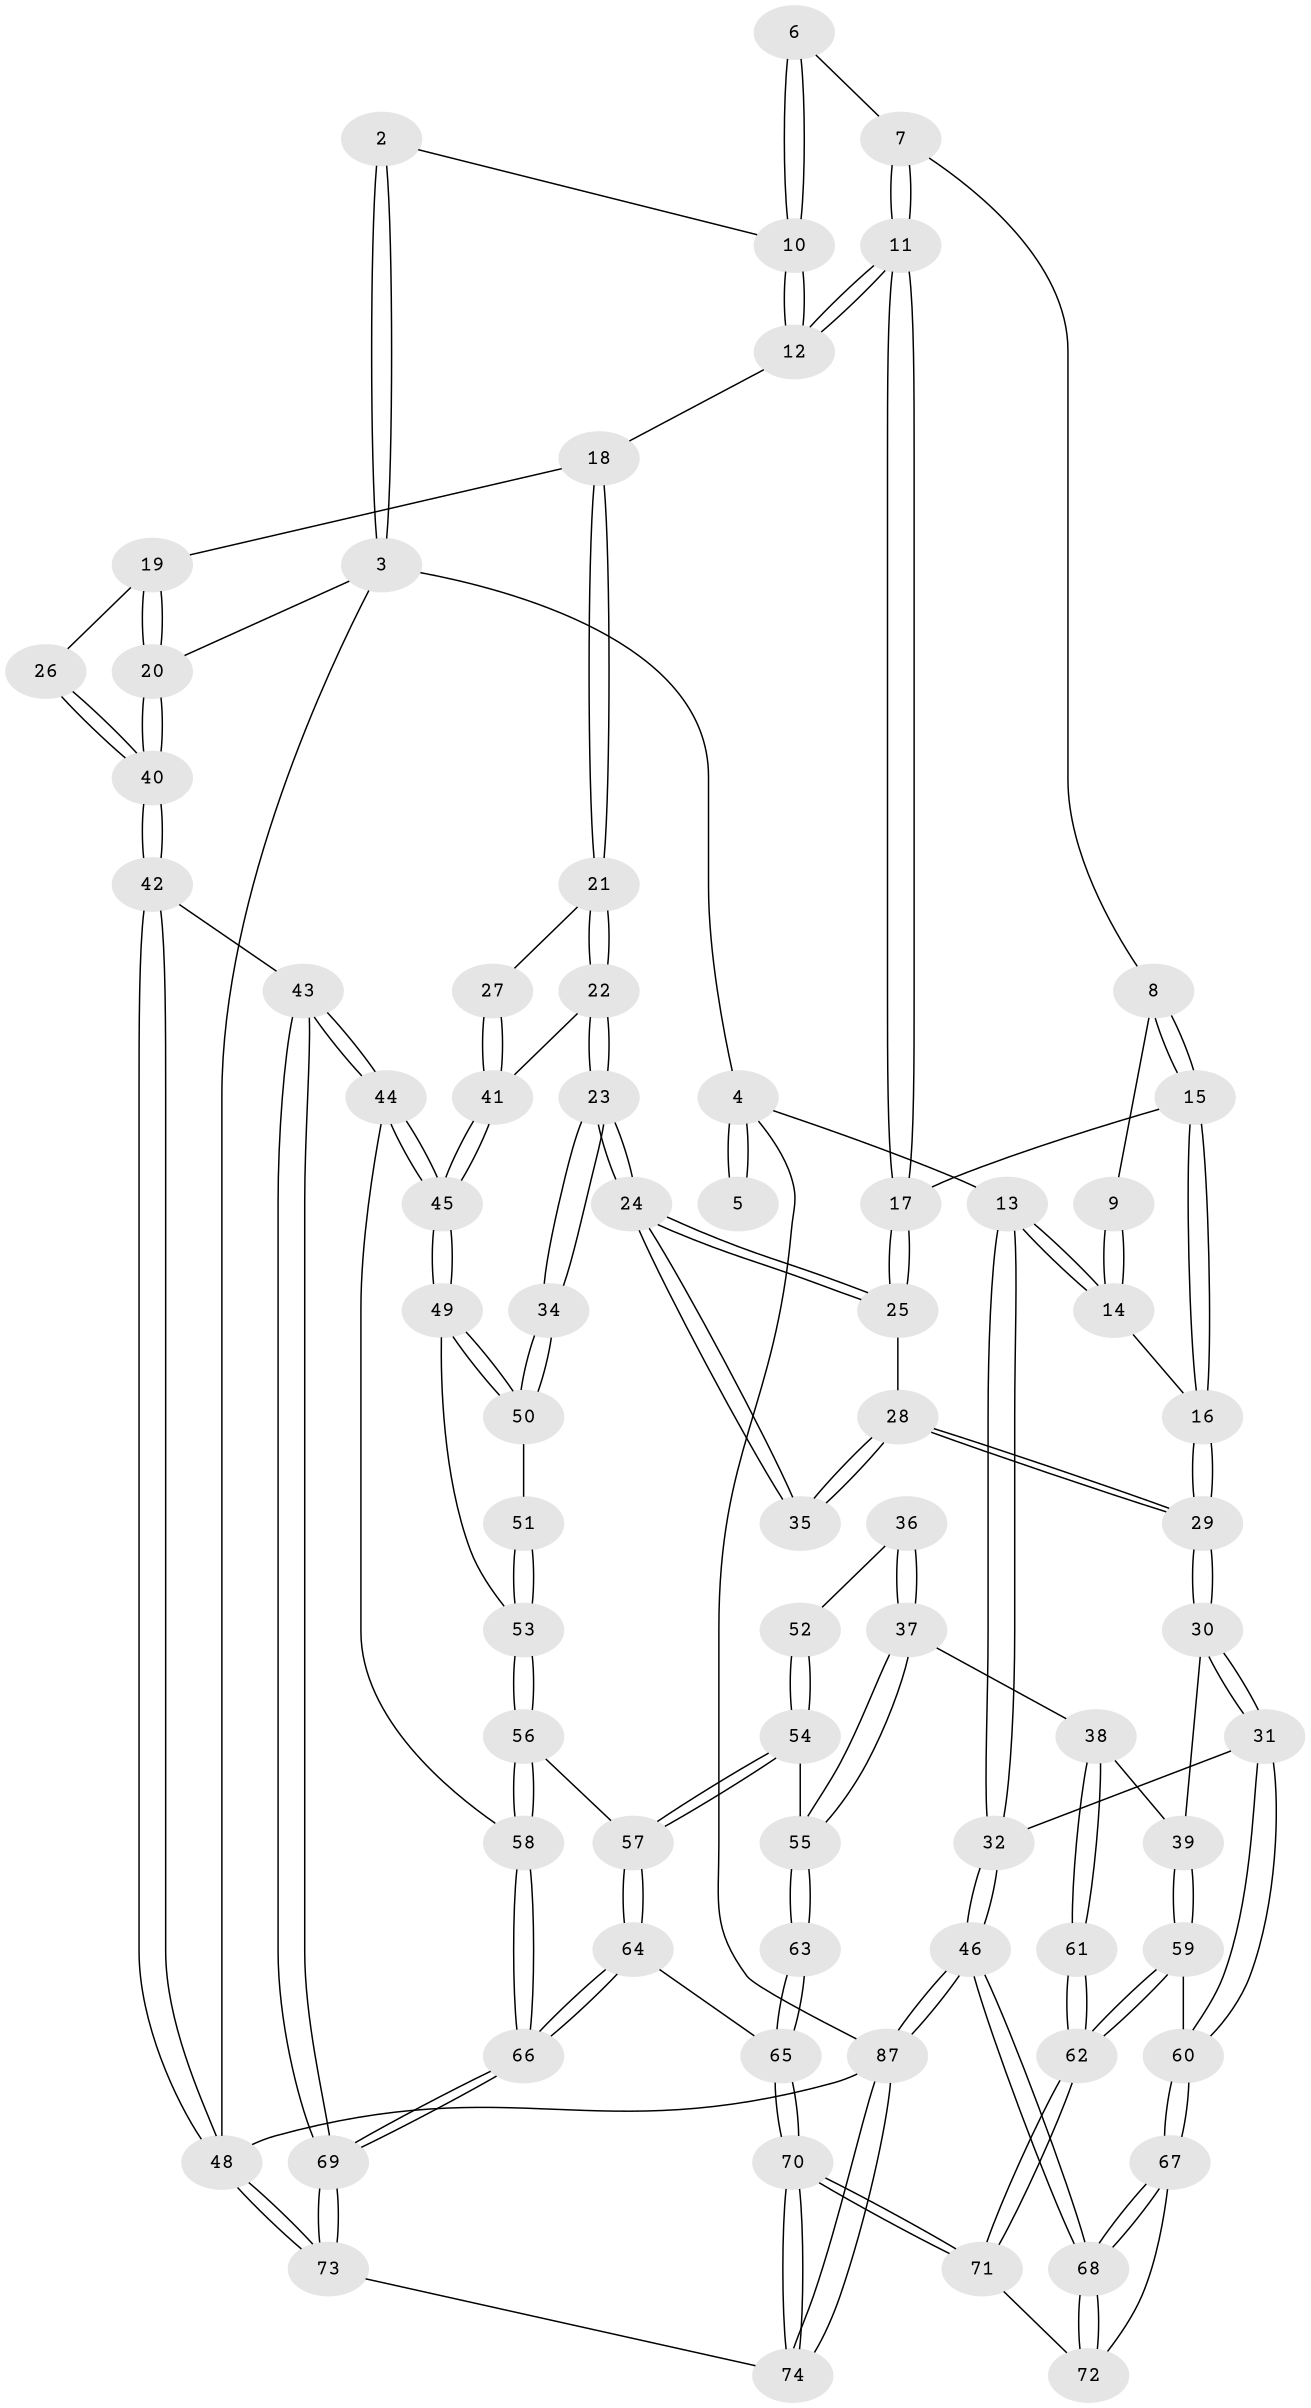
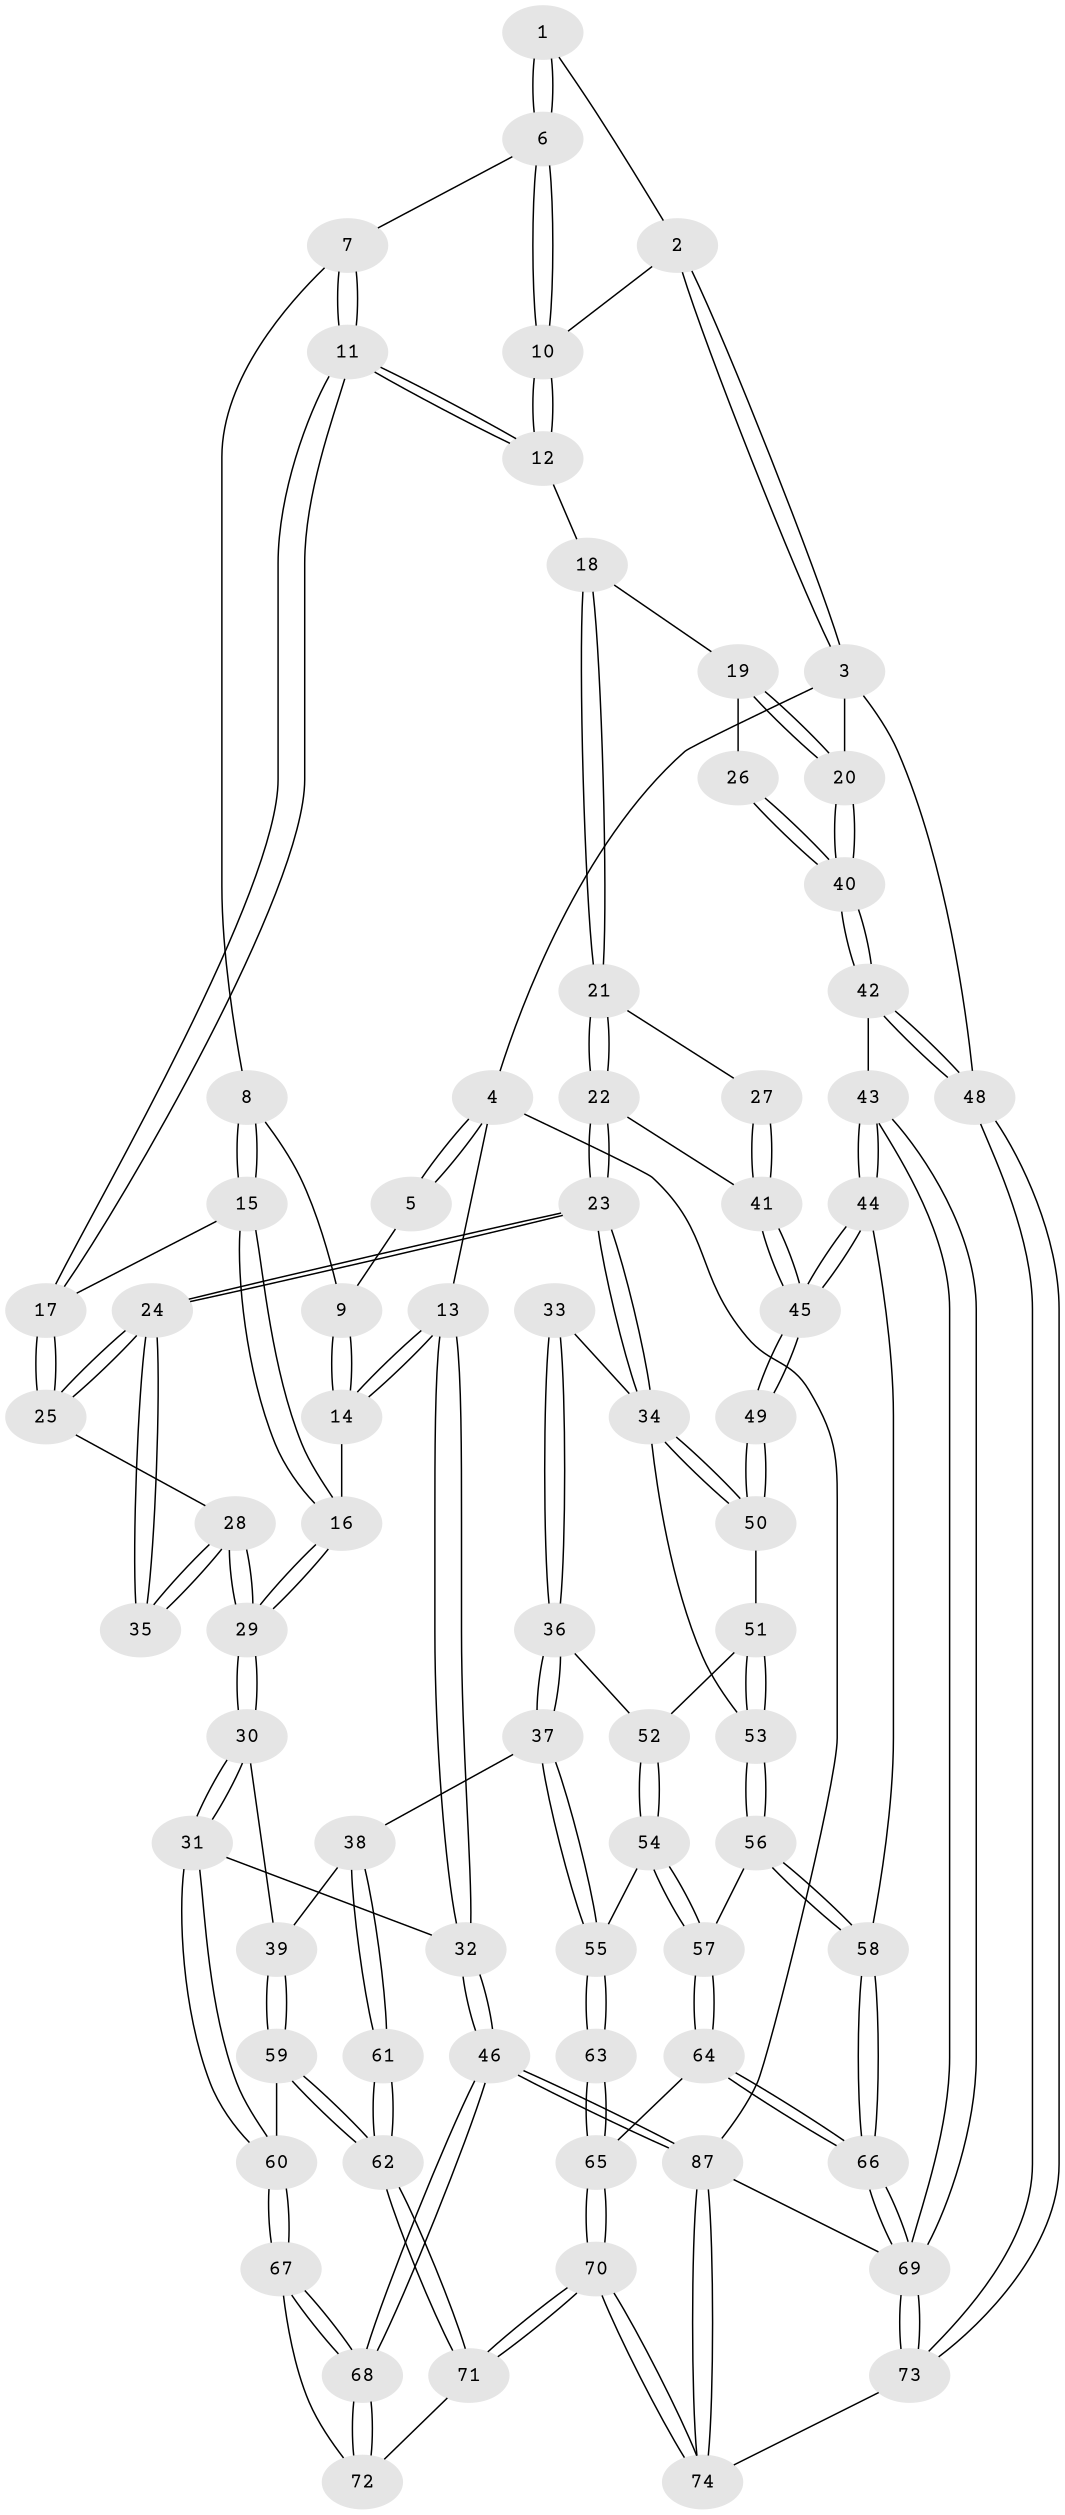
none -> (543, 33)
none -> (386, 1243)
none -> (555, 1311)
(452, 1477) -> (678, 1584)
none -> (703, 1683)
(555, 2109) -> (806, 2216)
